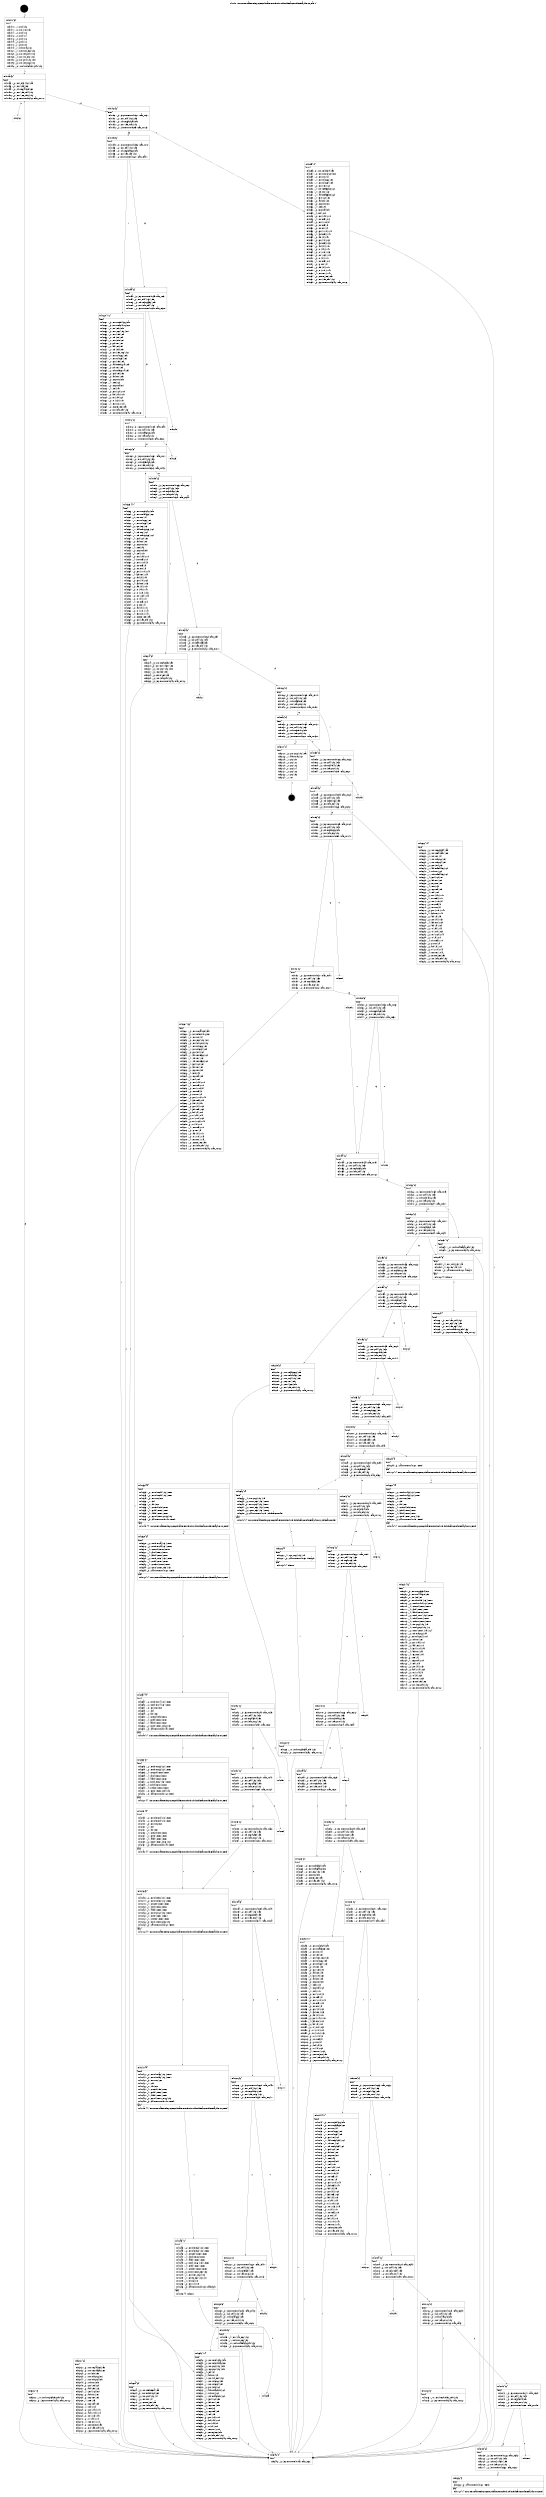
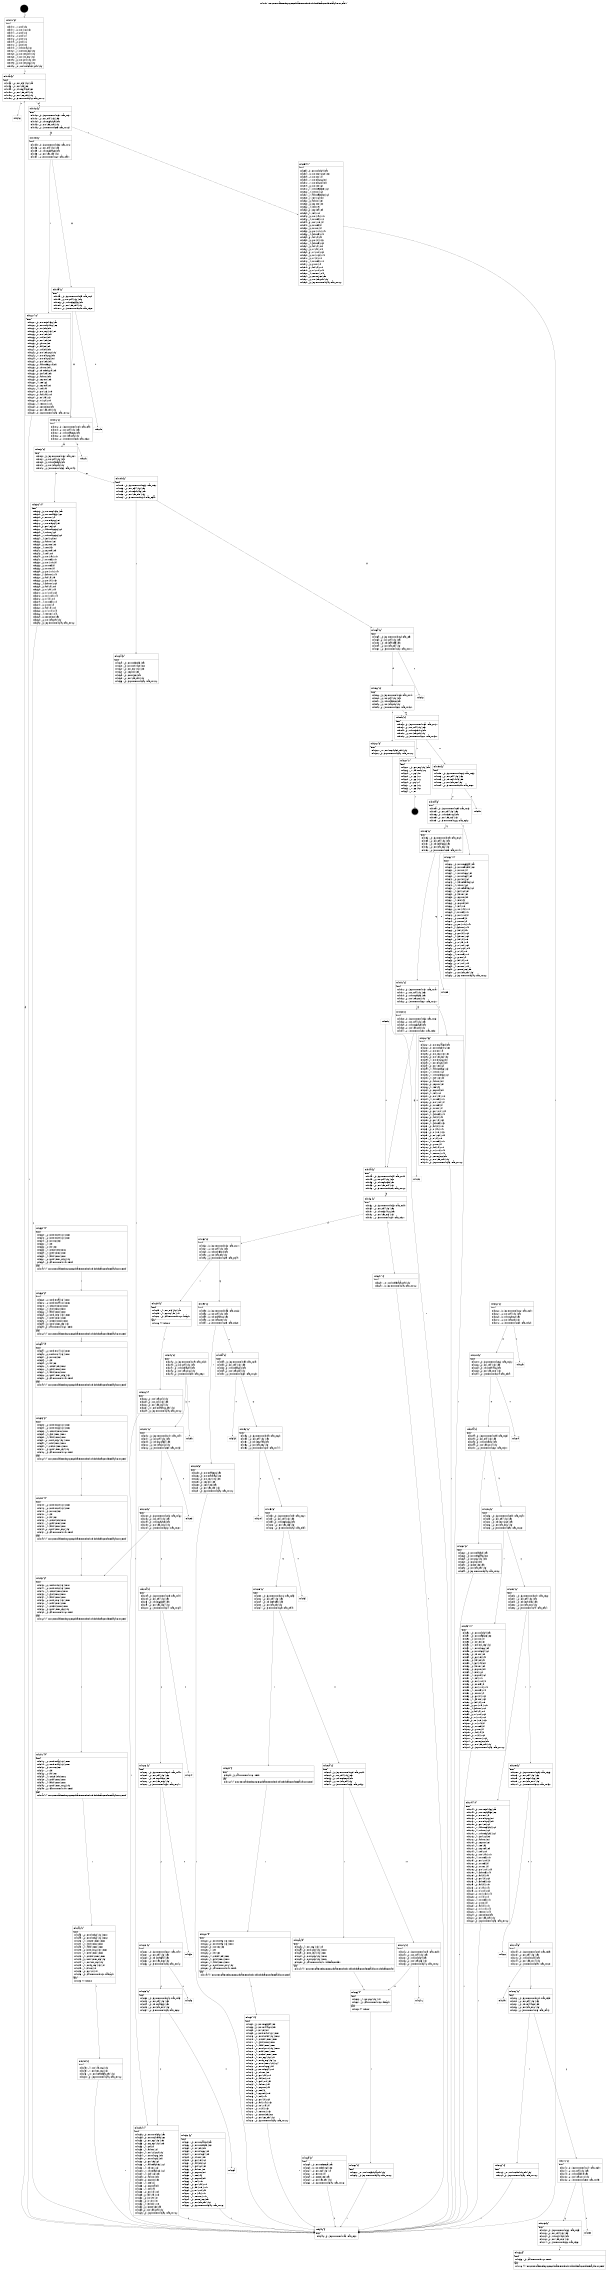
(327, 729) -> (392, 725)
(355, 1531) -> (401, 1979)
(345, 1801) -> (495, 1478)
